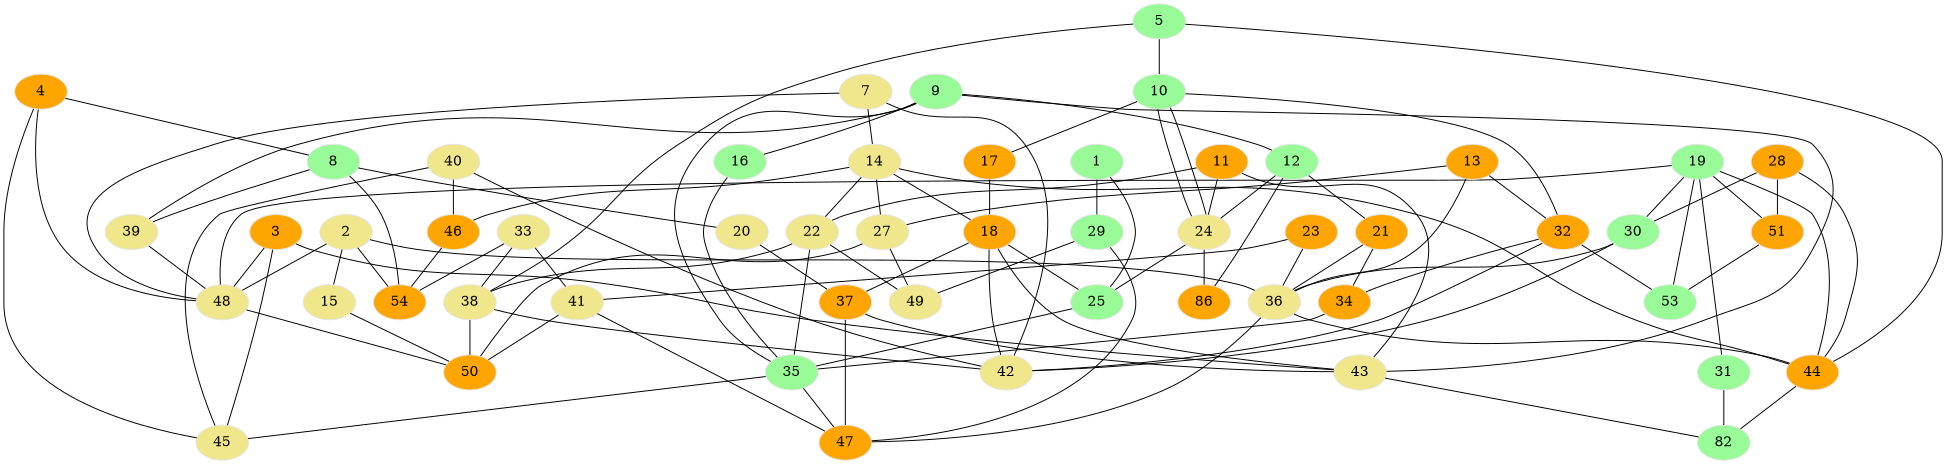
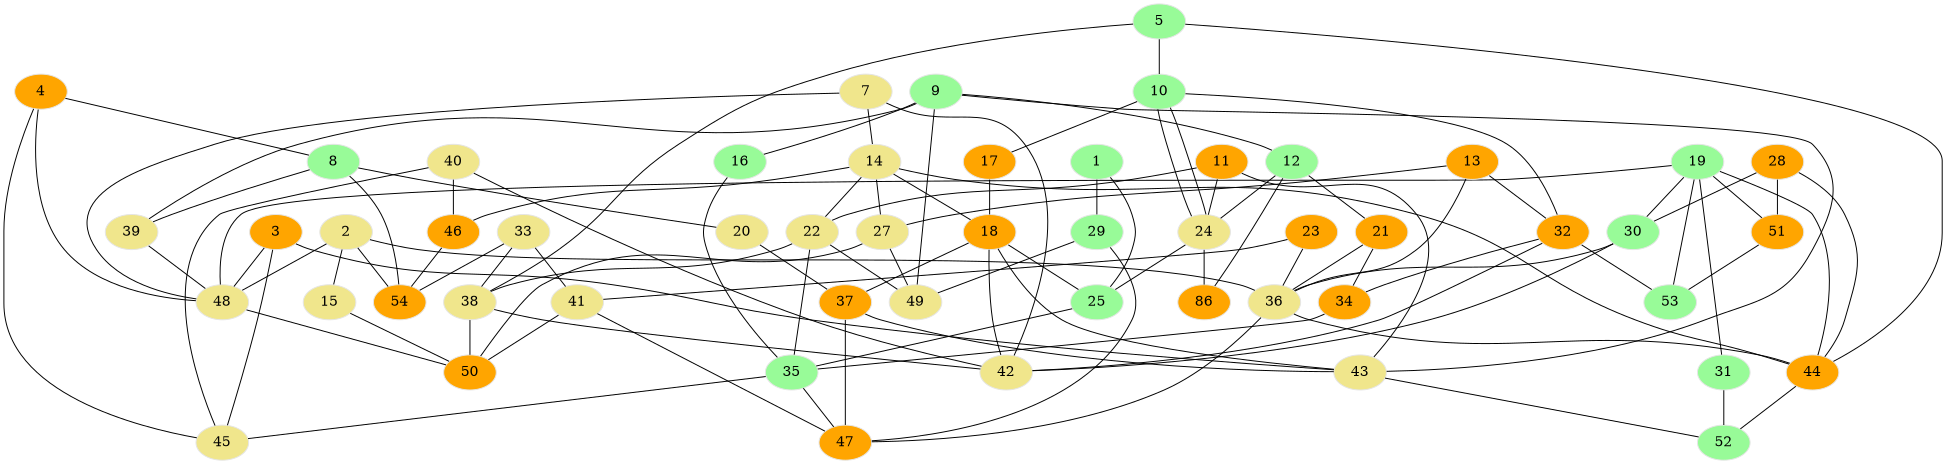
(694, 159) -> (925, 206)
(1724, 443) -> (1724, 443)
